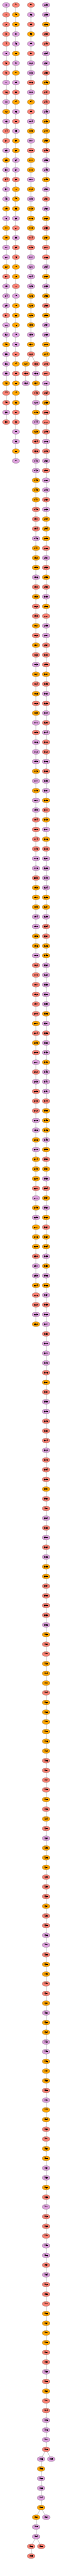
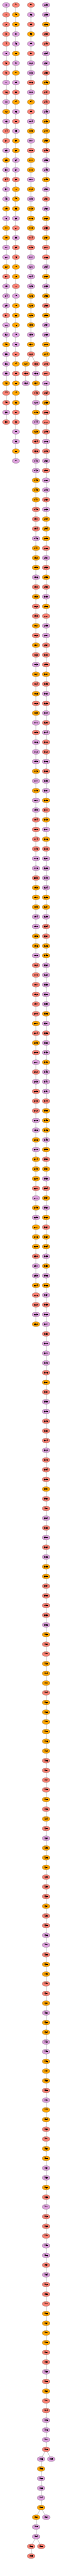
(46, 1605) -> (46, 1605)
